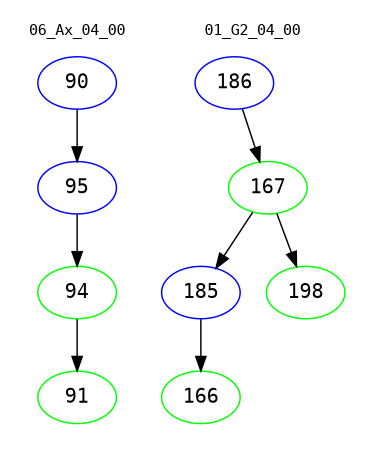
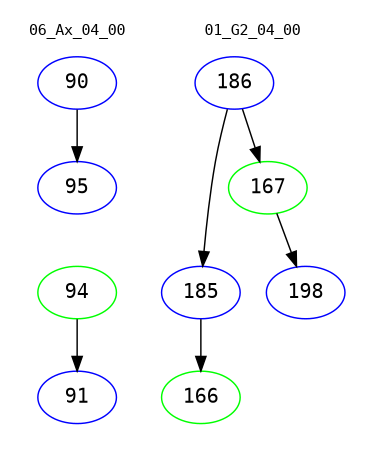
(77, 233) -> none
(238, 234) -> (212, 180)
(306, 293) -> (306, 293)
(77, 397) -> (77, 397)
